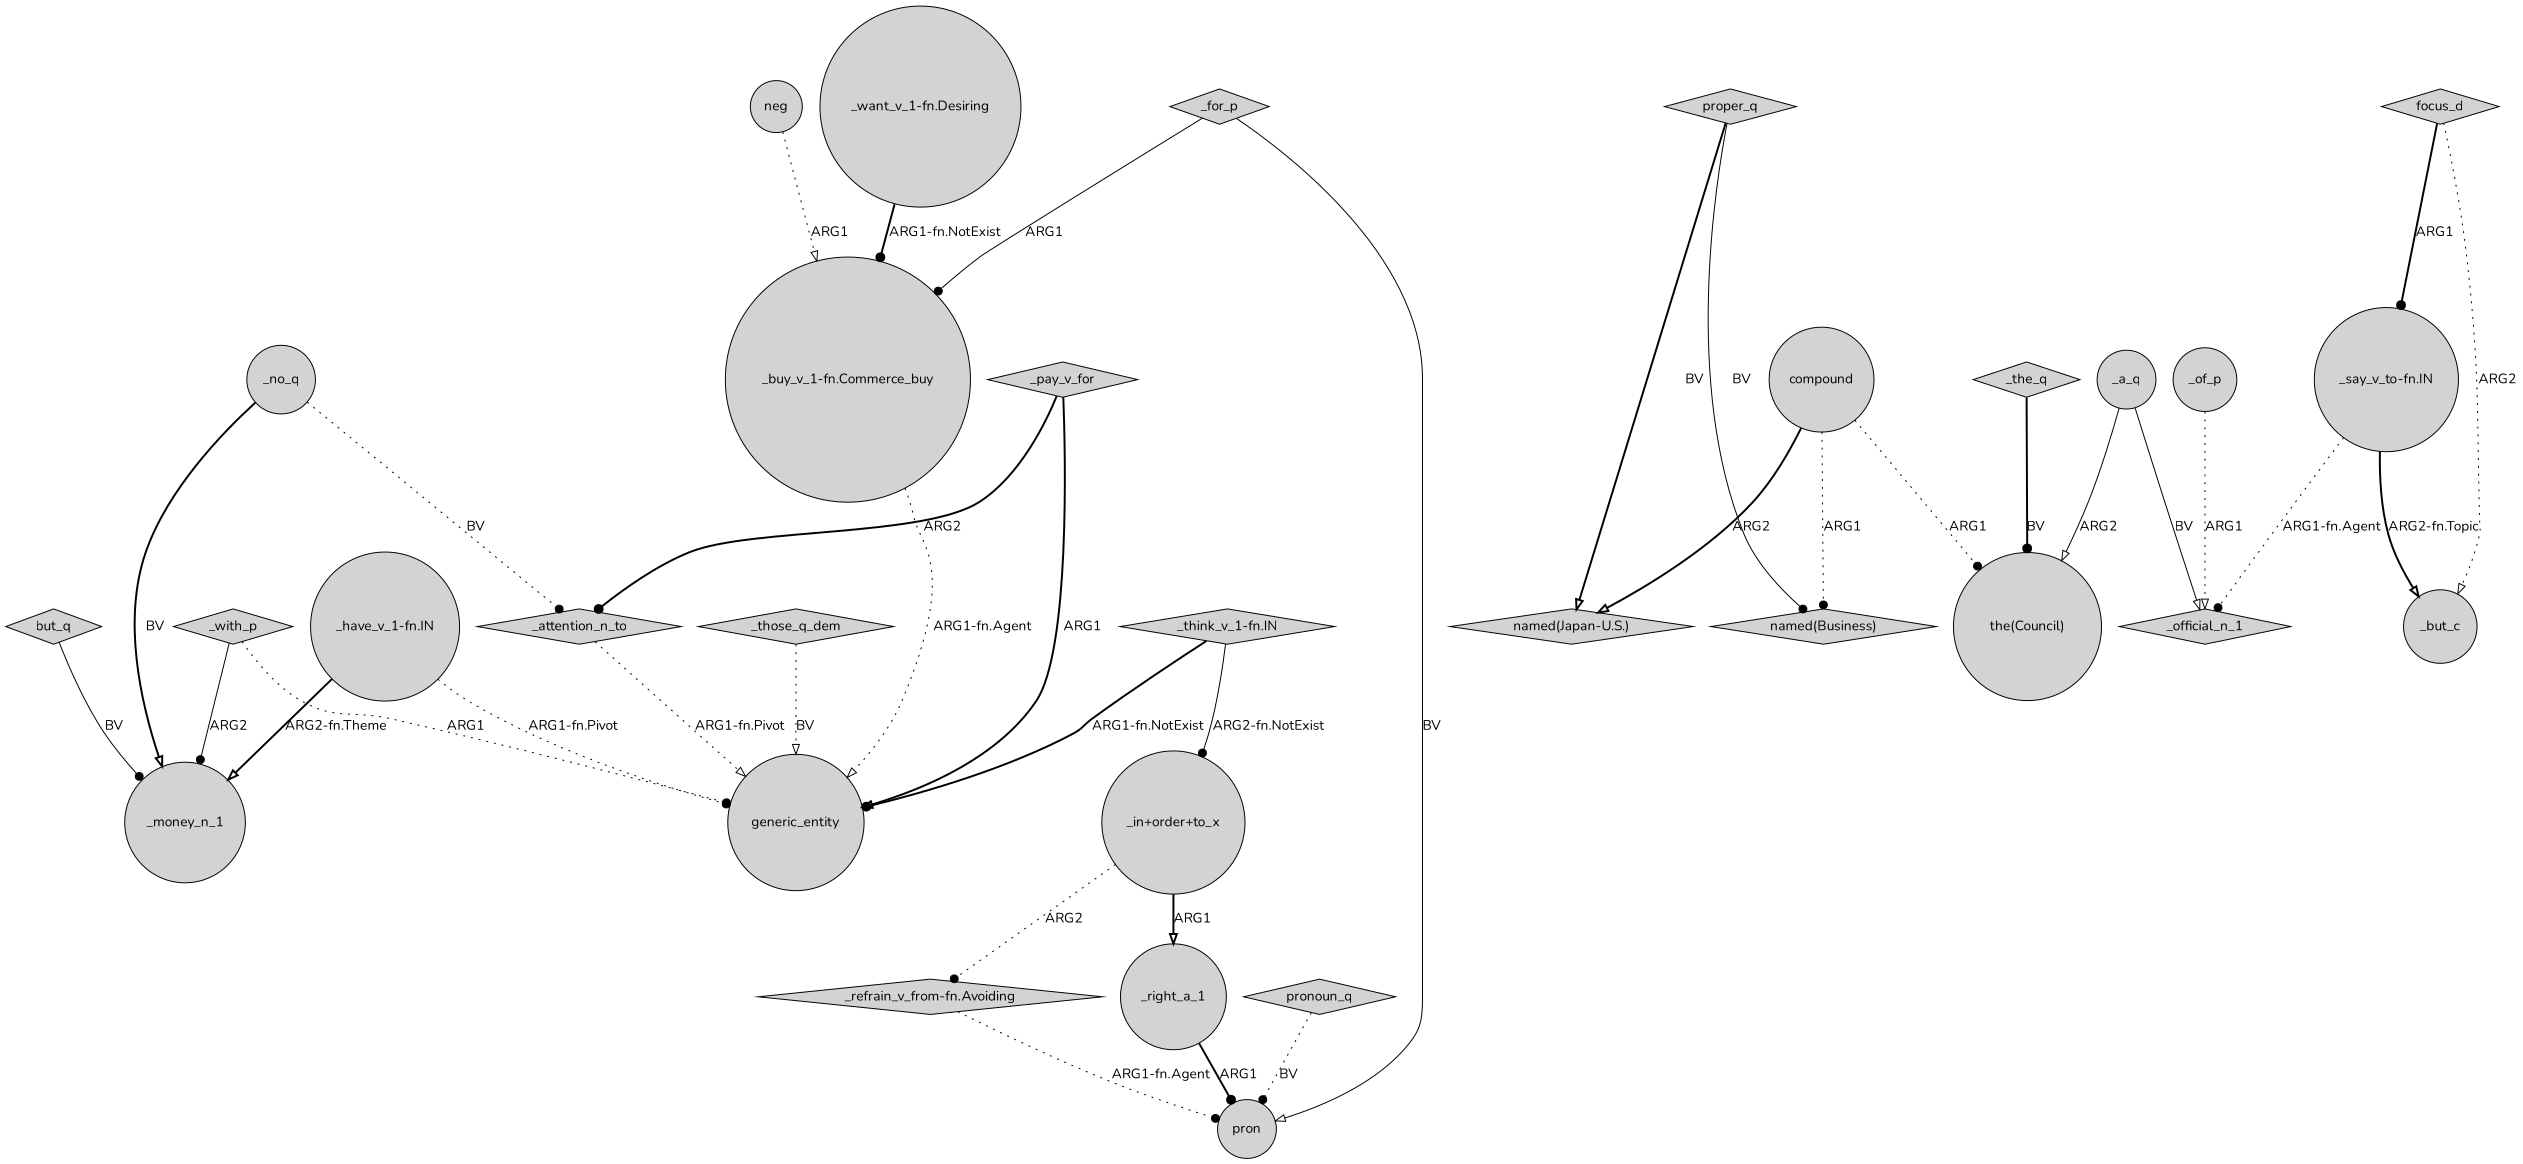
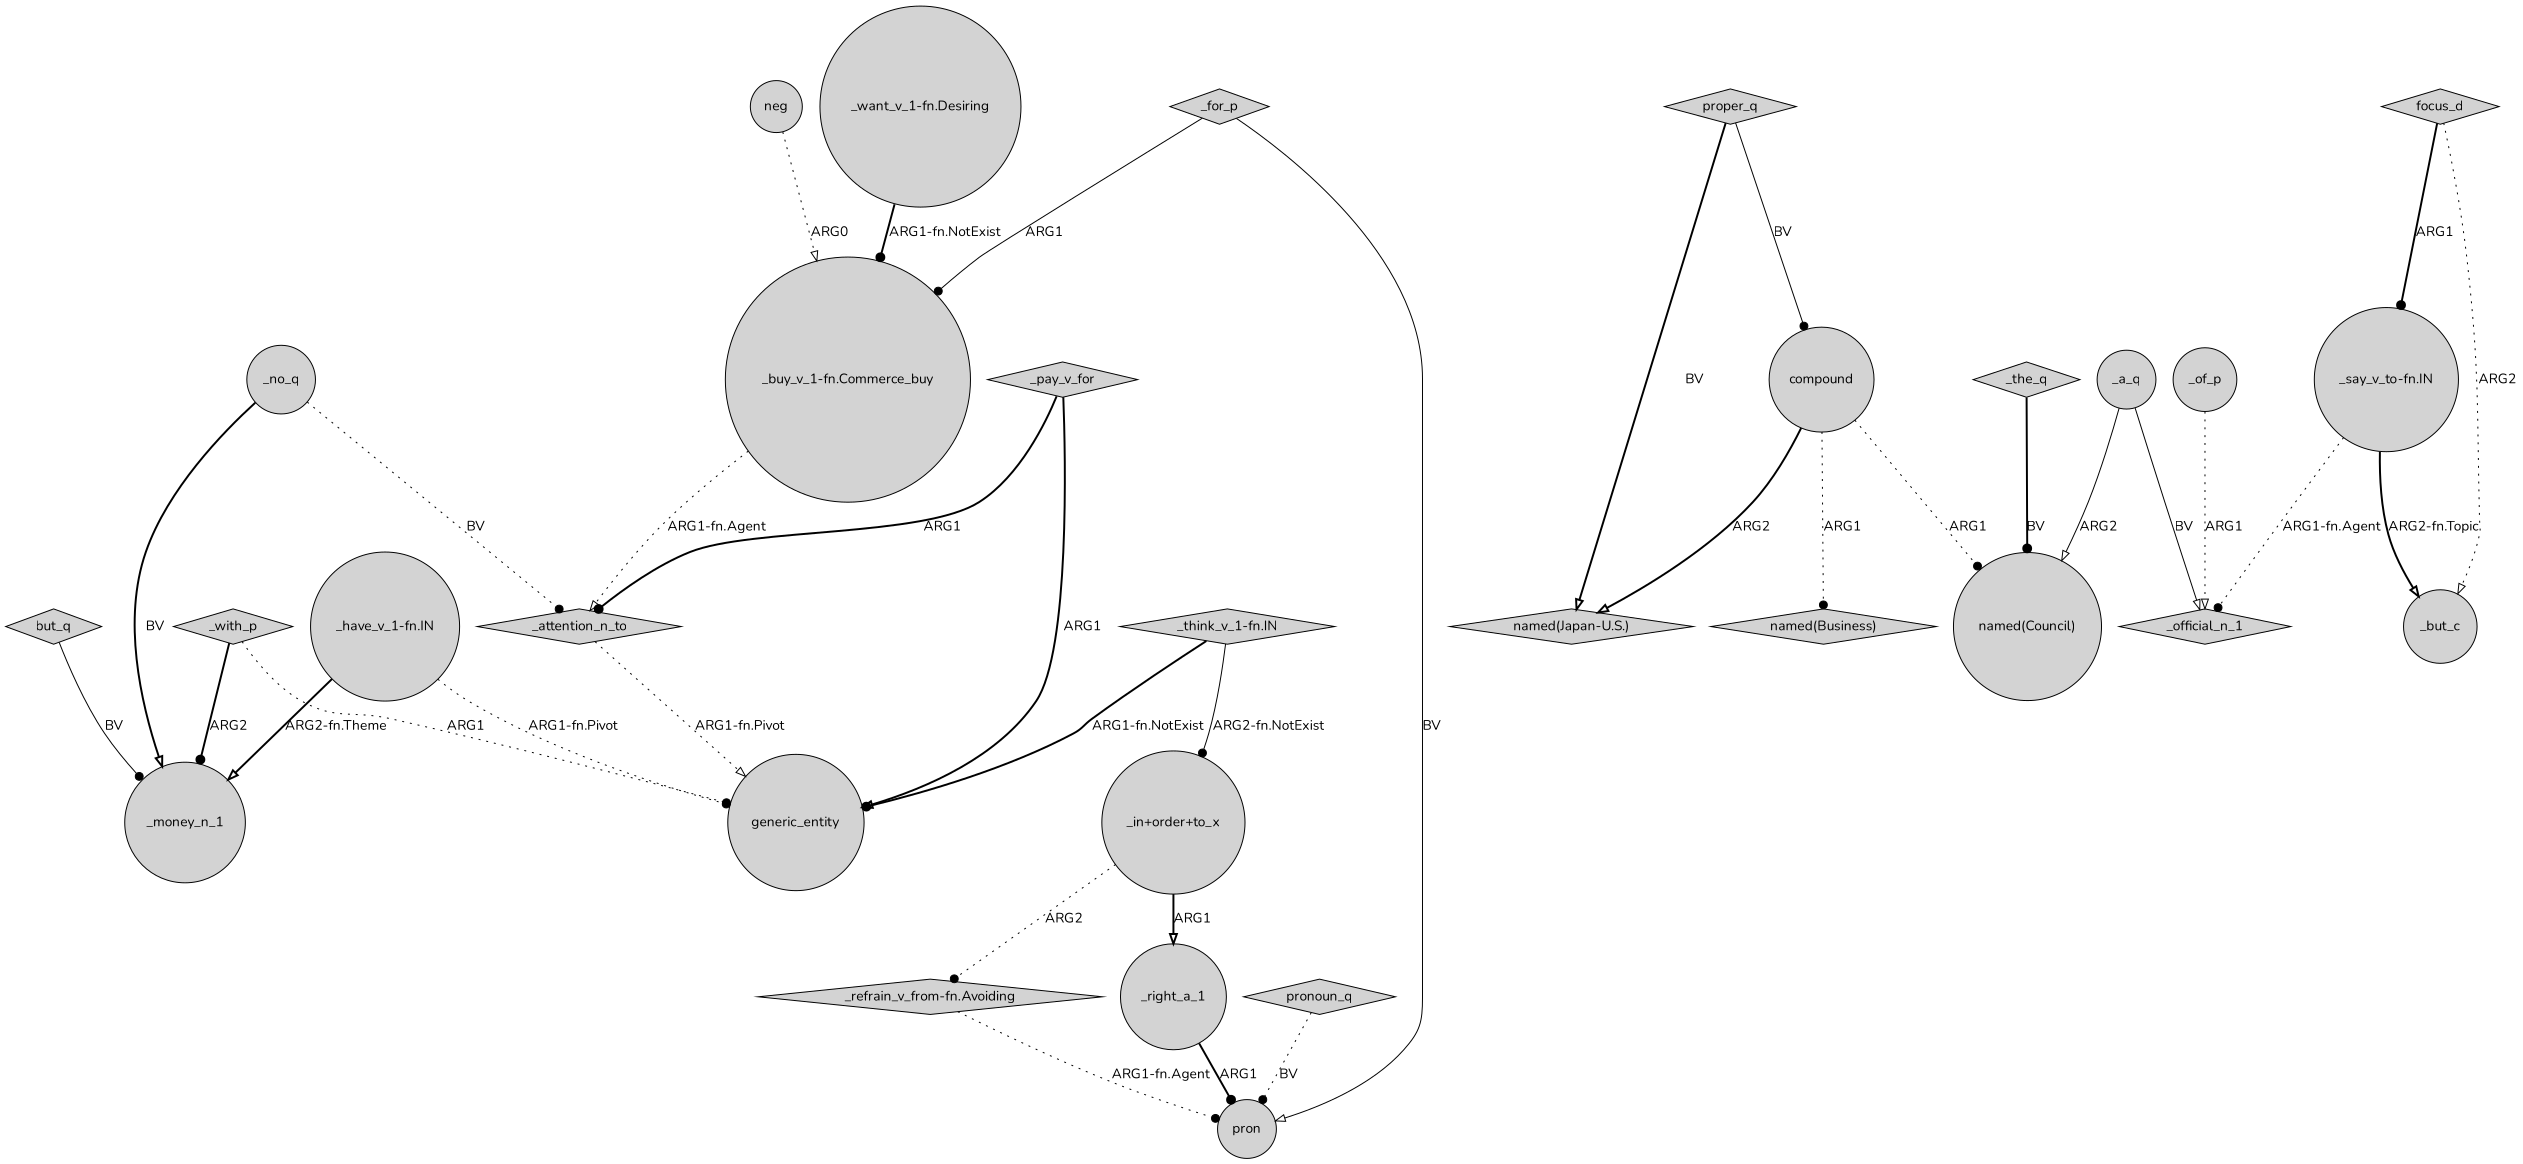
(830, 232) -> (830, 232)
(1711, 376) -> (1769, 223)
(943, 527) -> (943, 527)
(796, 627) -> none
(2027, 627) -> (2027, 627)
(924, 636) -> (666, 521)
(215, 699) -> (215, 699)
